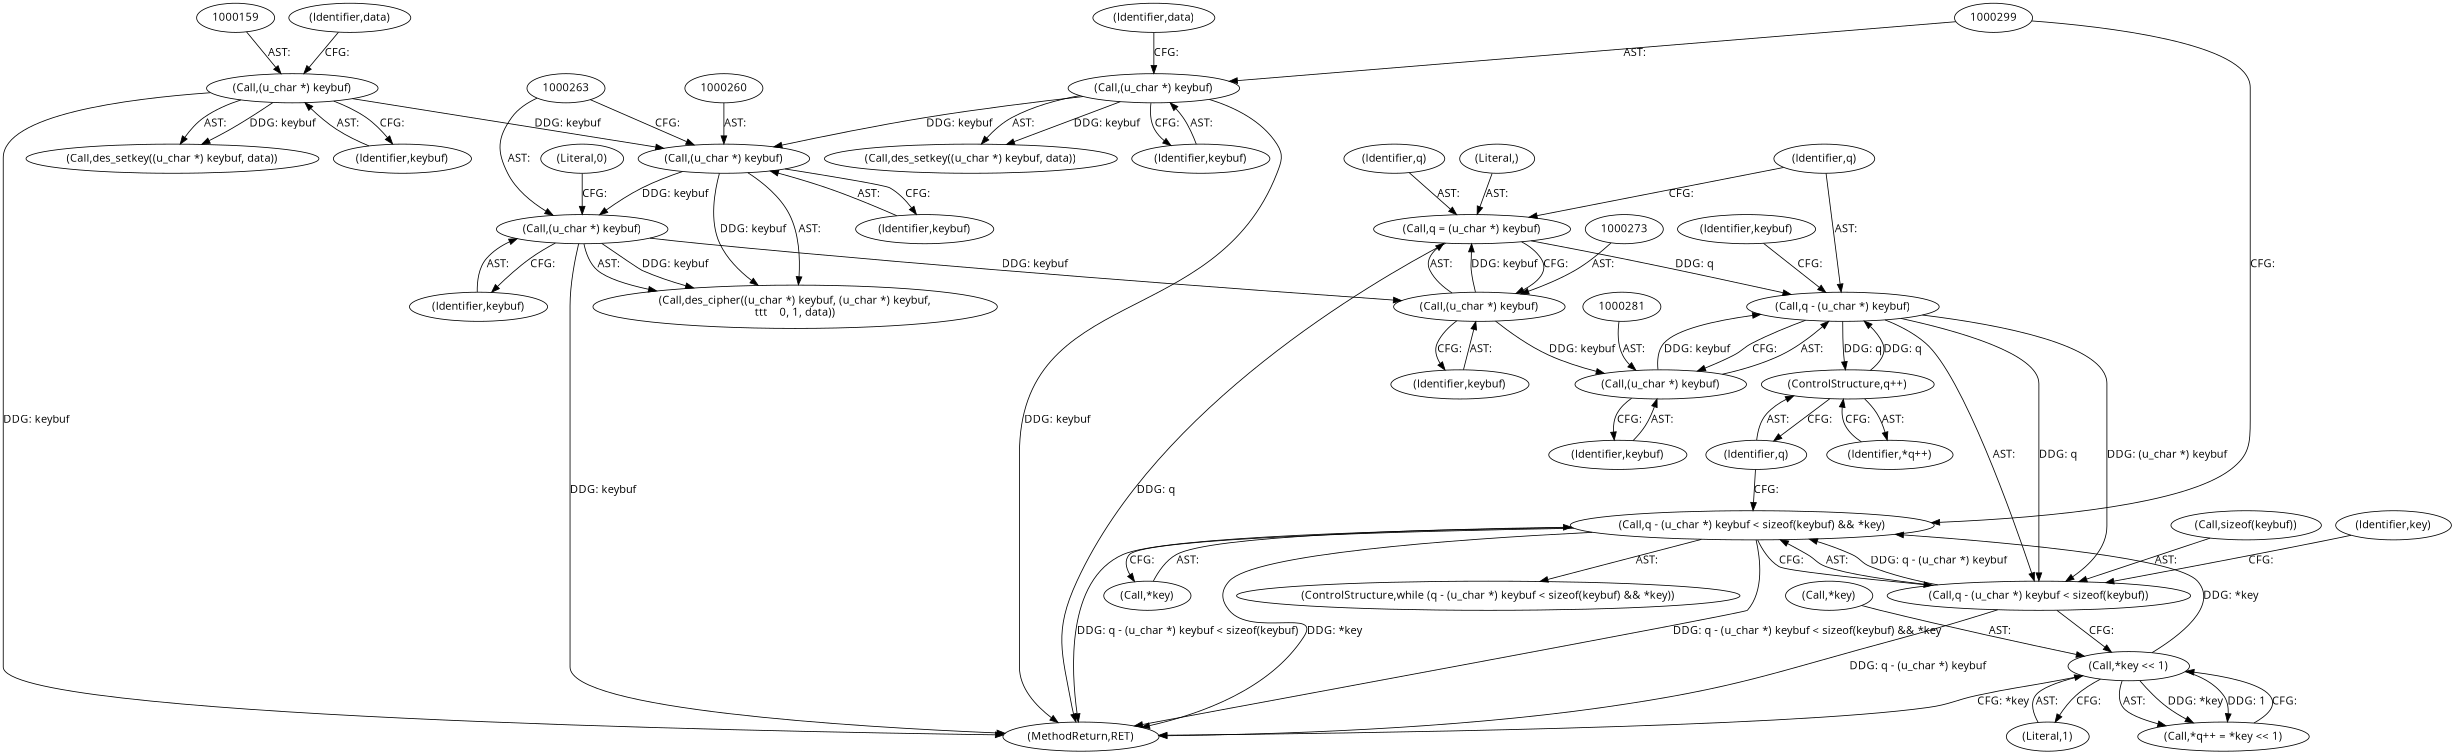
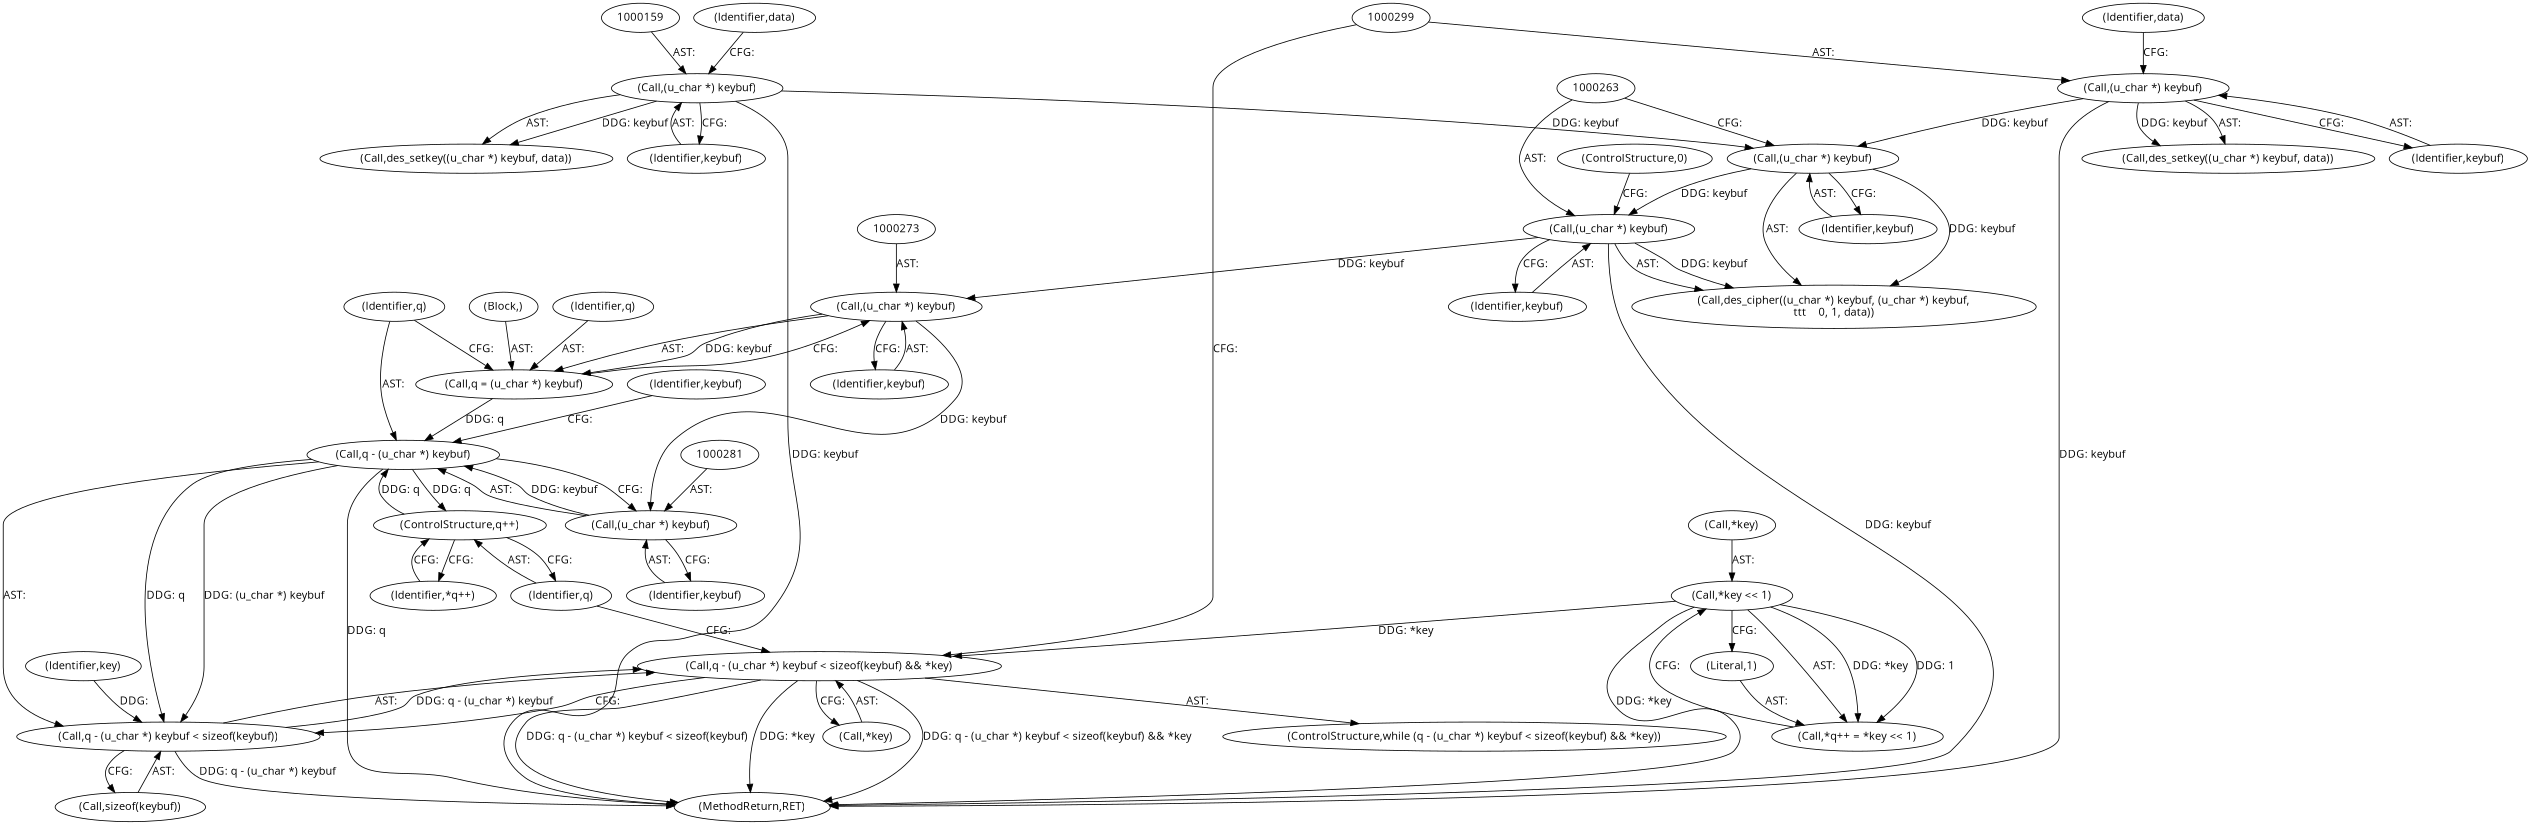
(724, 88) -> none
(582, 159) -> (1635, 159)
(1497, 159) -> (504, 307)
(1895, 420) -> (463, 560)
(1186, 432) -> (359, 764)
(2263, 561) -> (136, 701)
(2081, 629) -> (108, 765)
(2041, 690) -> (1764, 707)
(2003, 701) -> (1644, 701)
